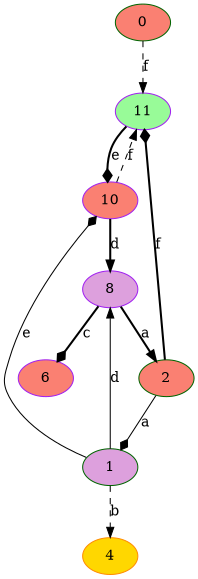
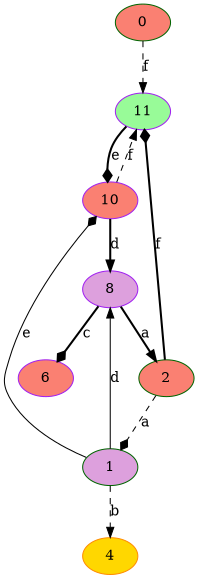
(142, 417) -> (142, 417)
